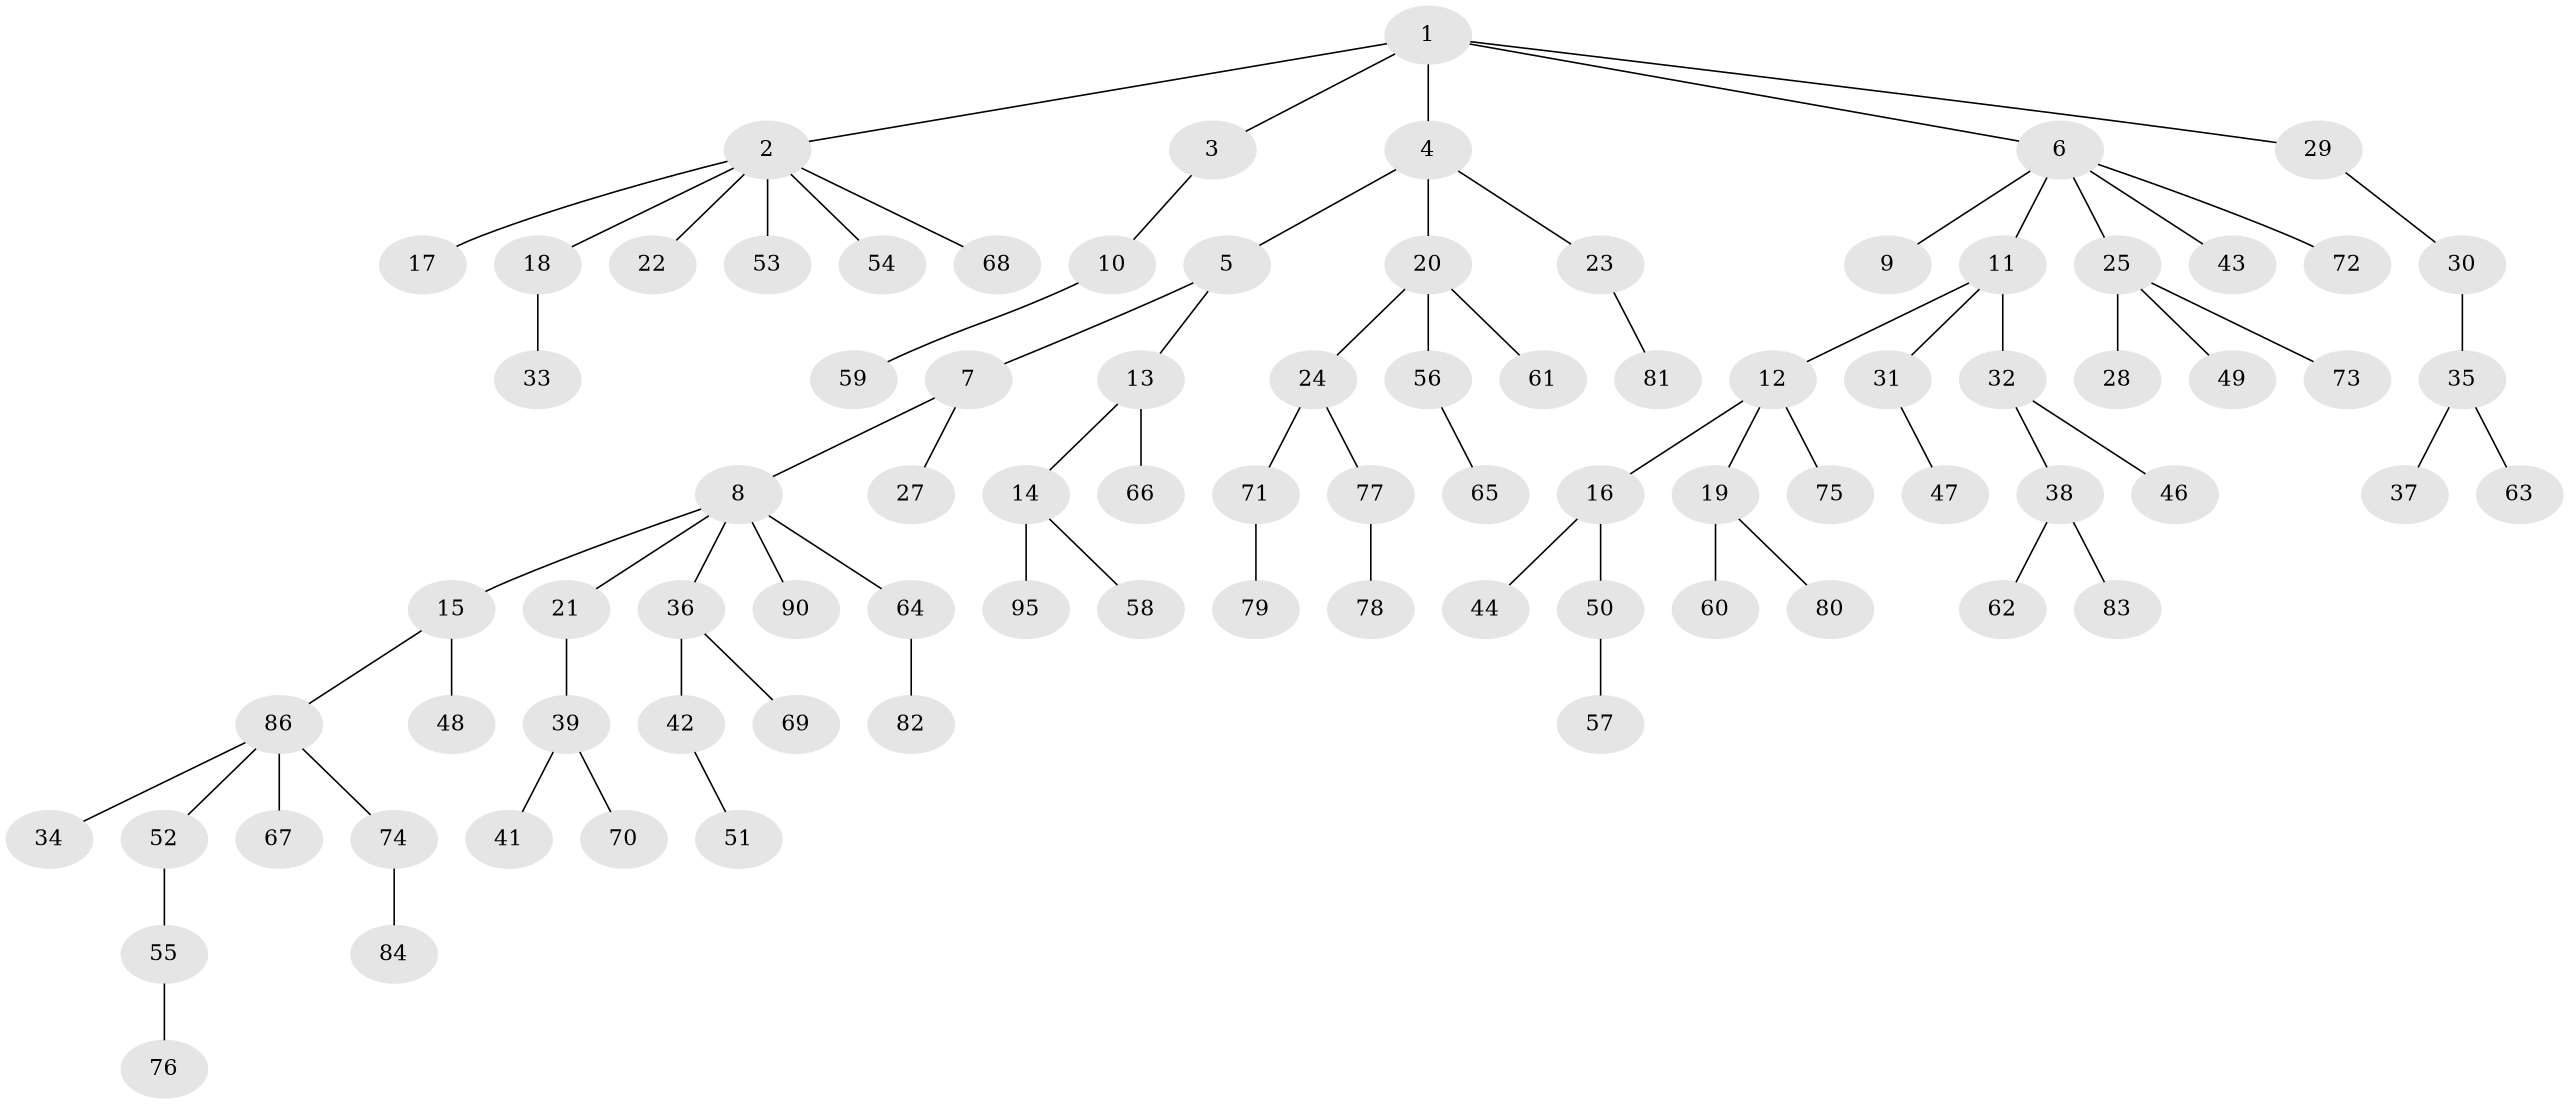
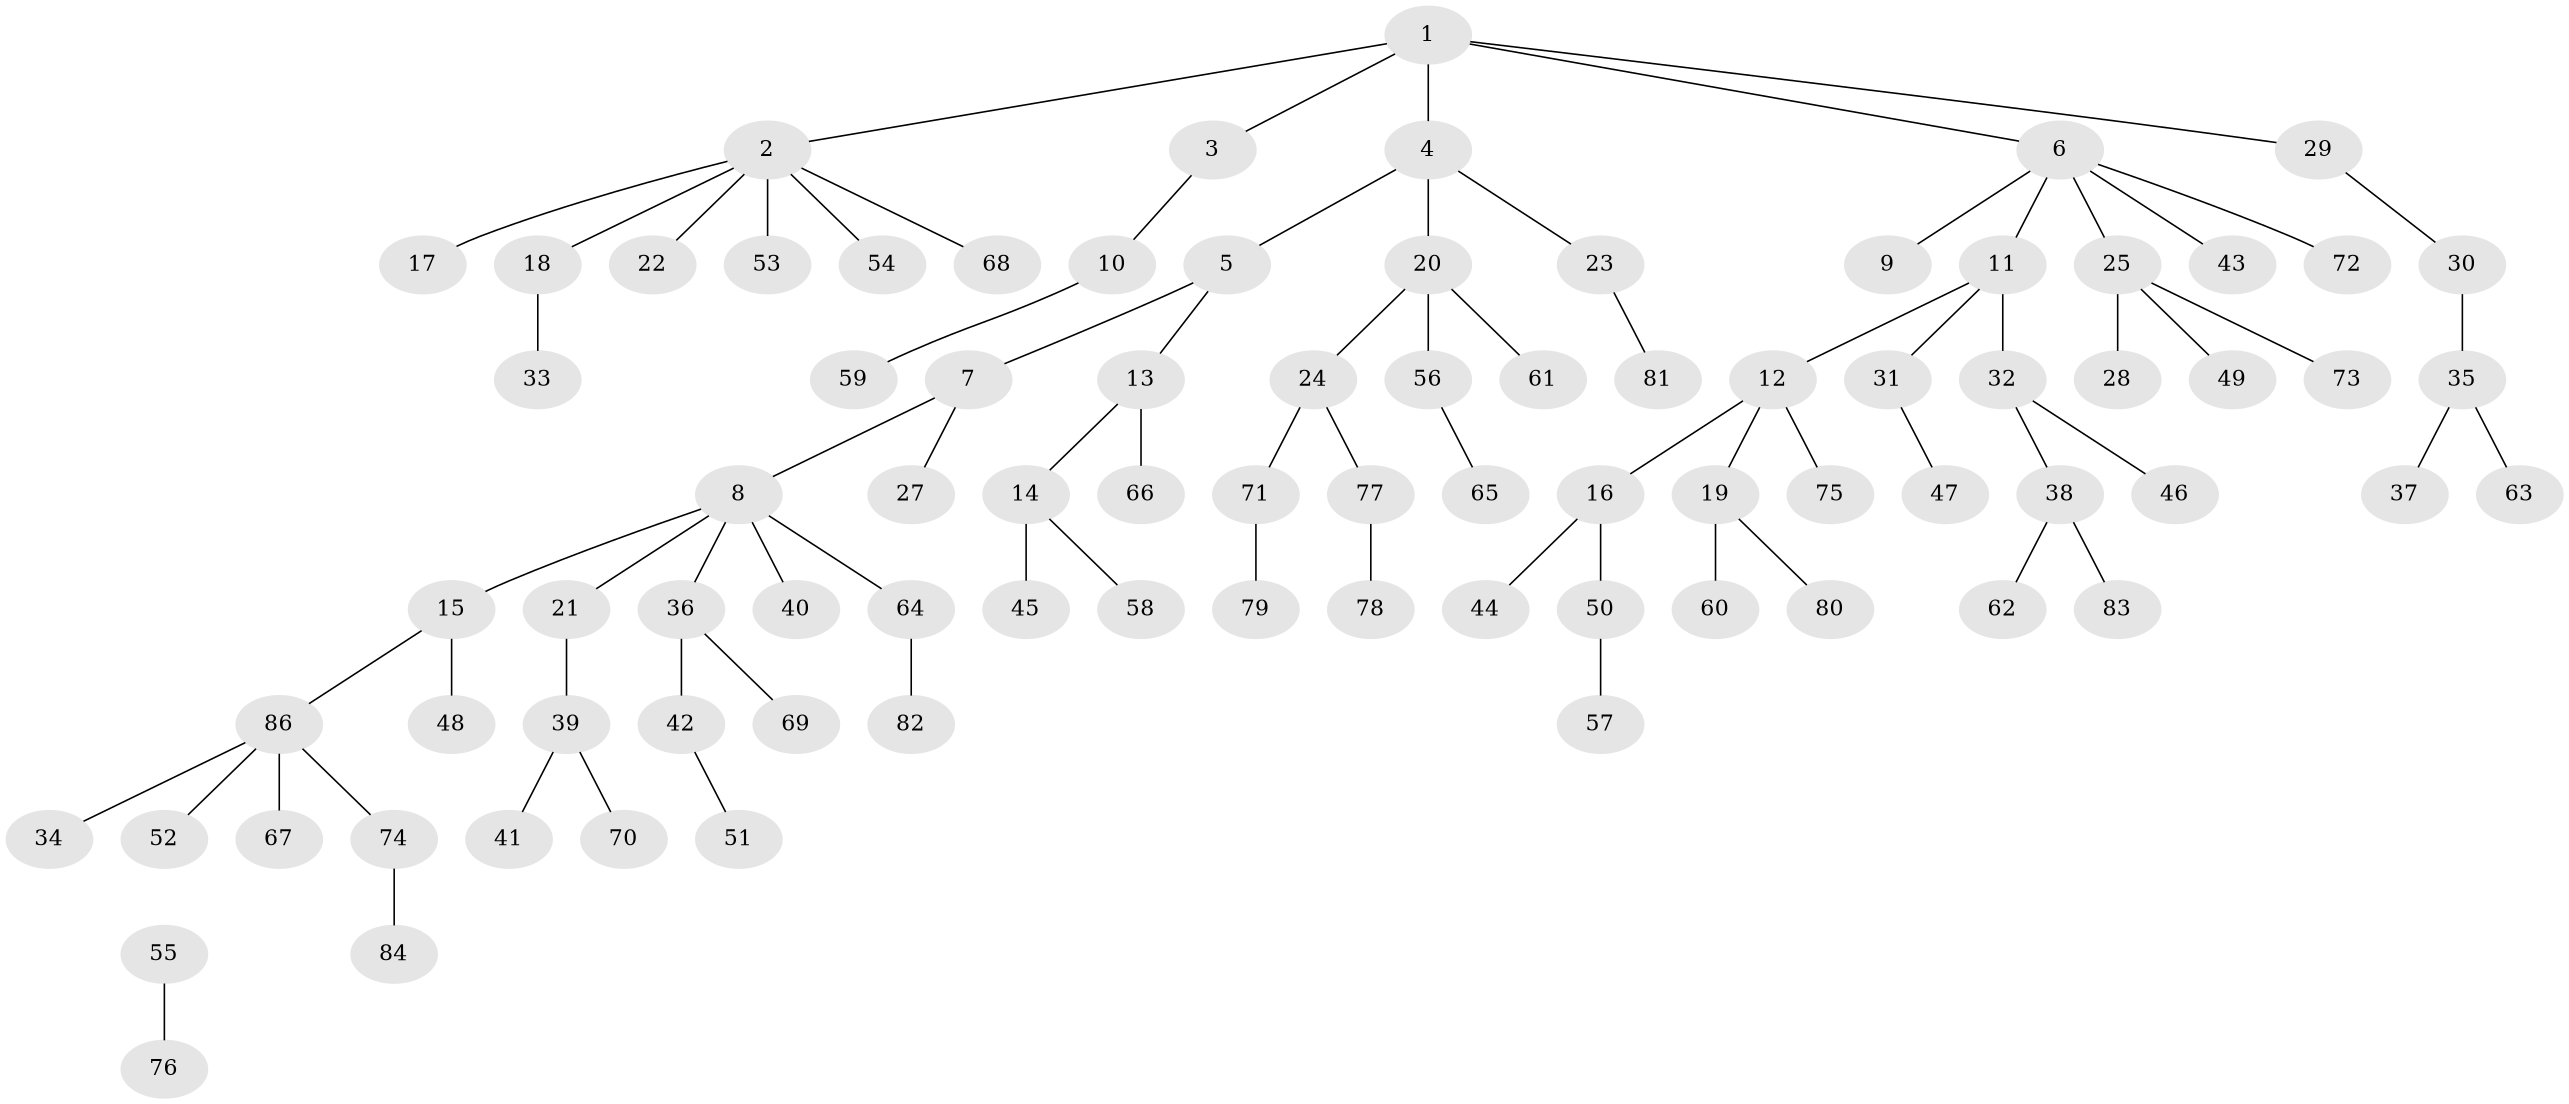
(796, 610) -> (796, 610)
(1026, 610) -> (1026, 610)
(164, 897) -> none
